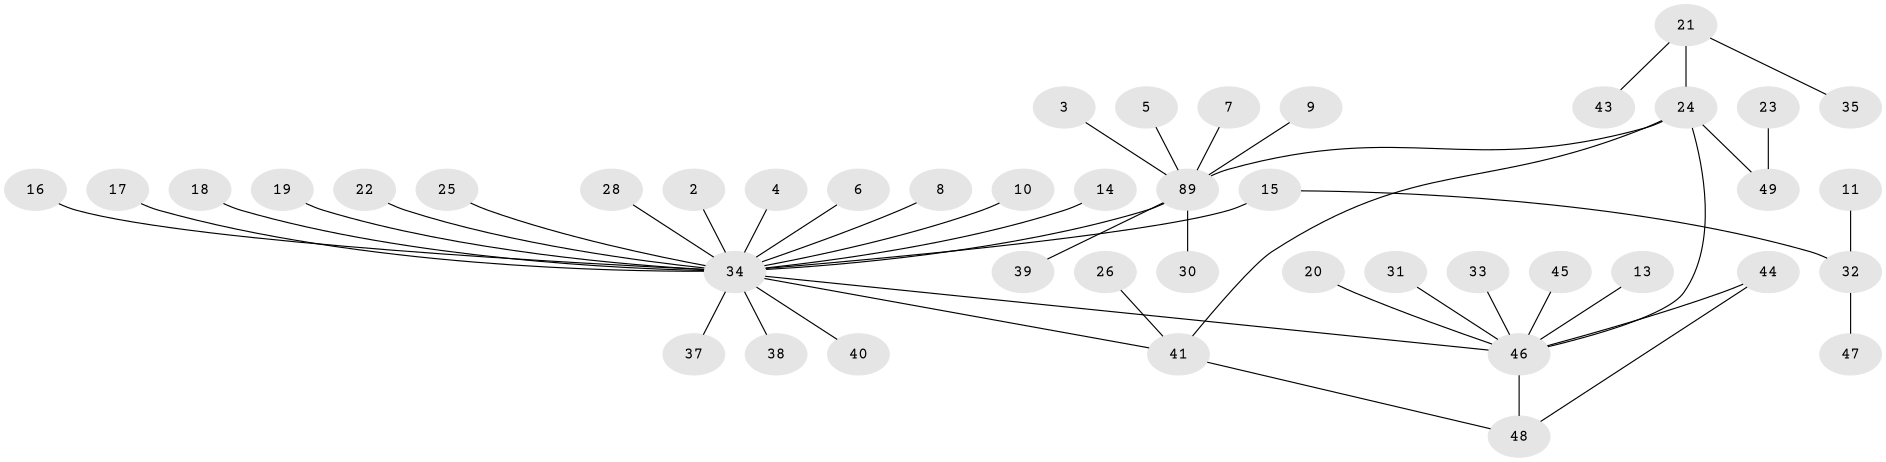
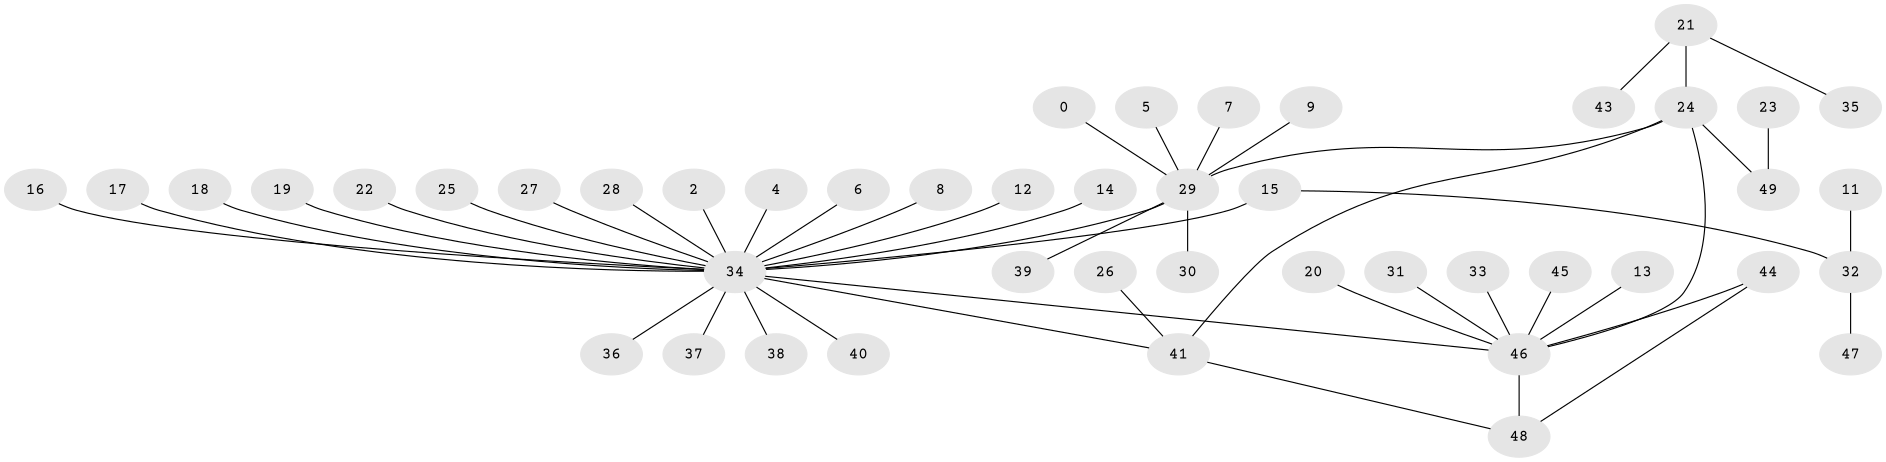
(1064, 107) -> (1064, 107)
none -> (529, 190)
(1023, 190) -> (1023, 190)
(1188, 190) -> (1188, 190)
none -> (612, 354)
